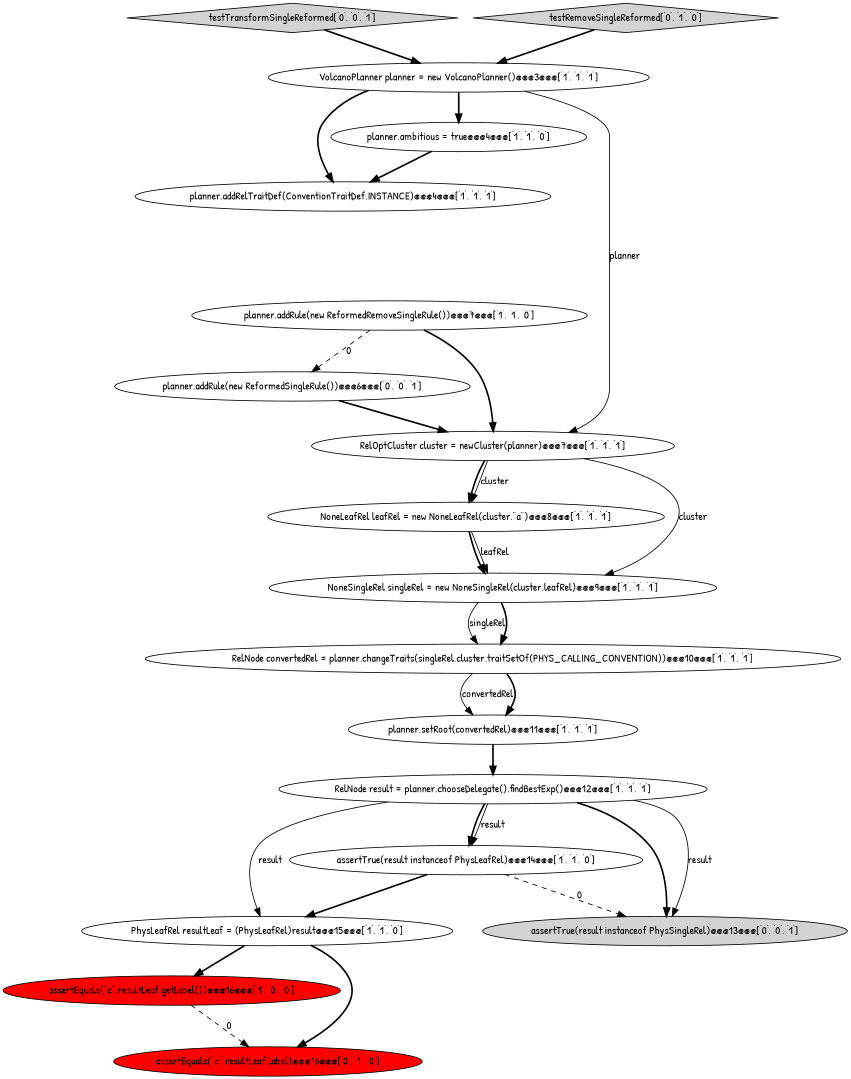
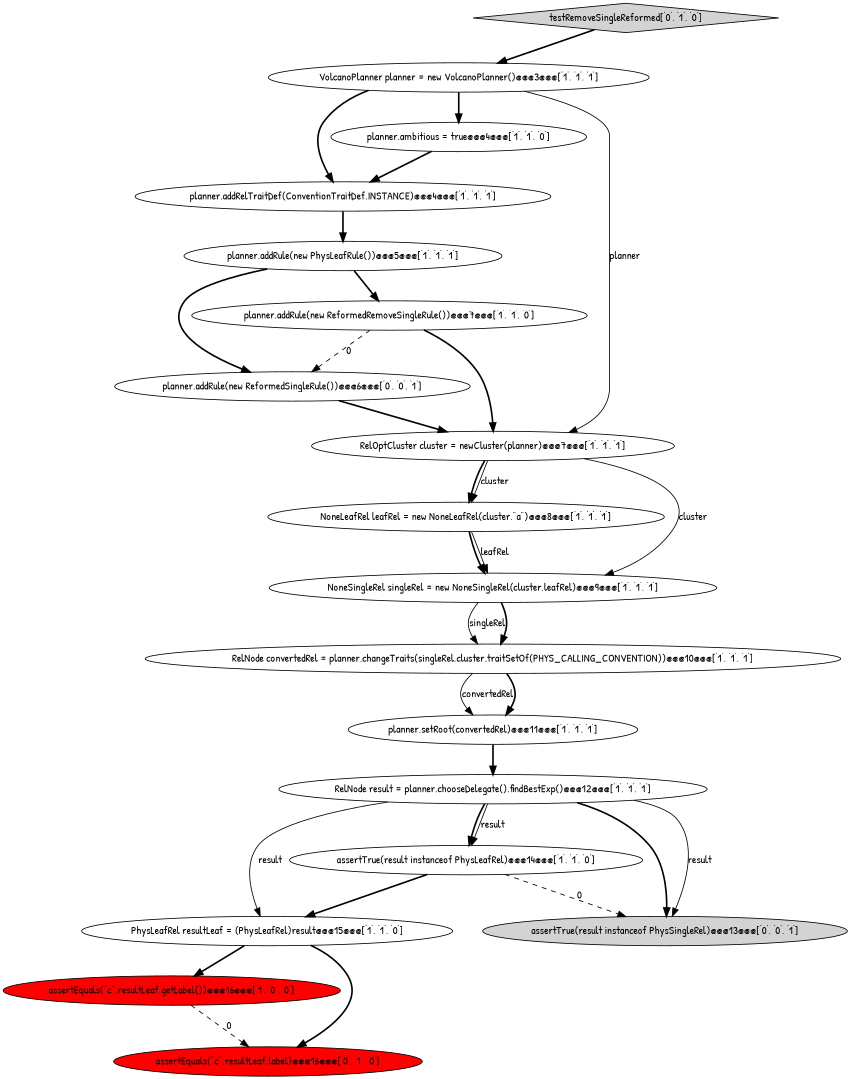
(292, 18) -> none
none -> (343, 256)
